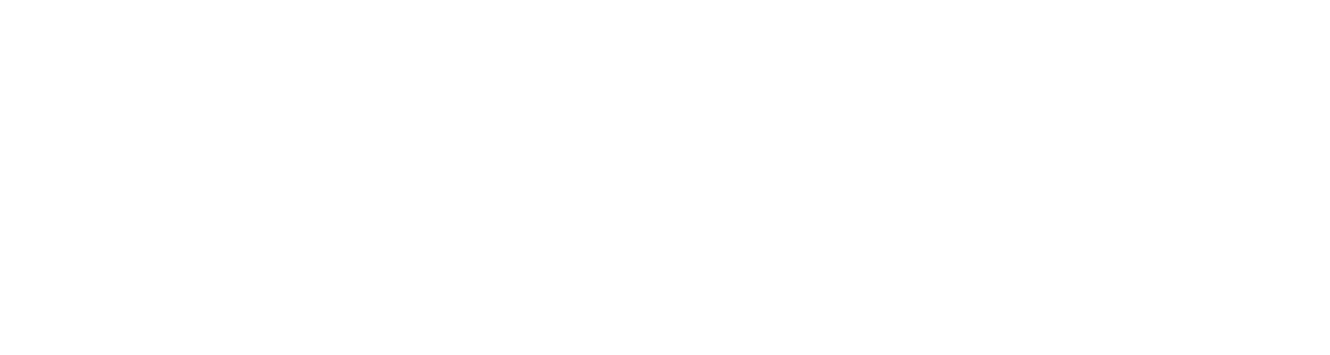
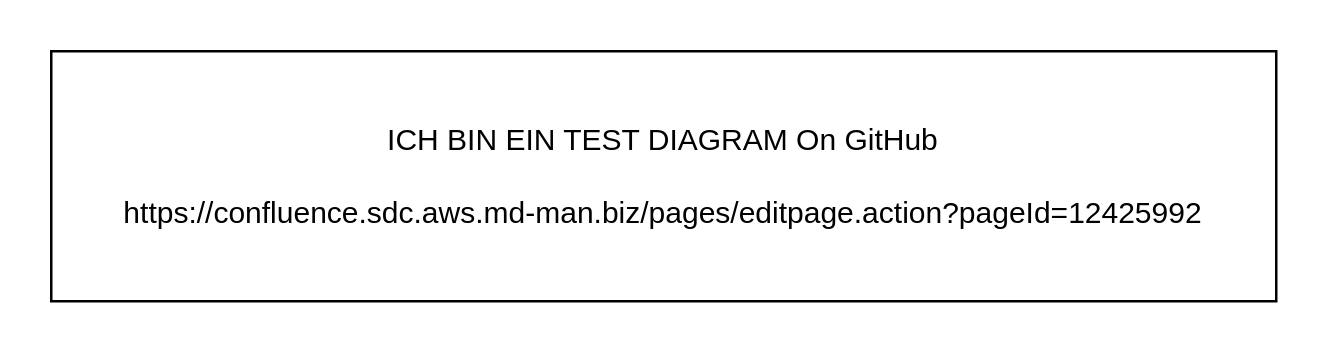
none -> (664, 176)
